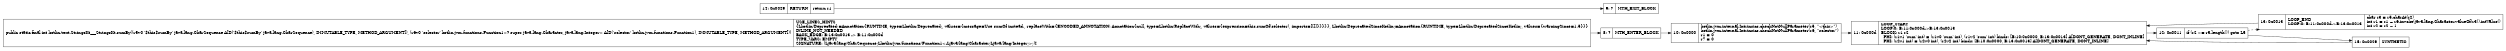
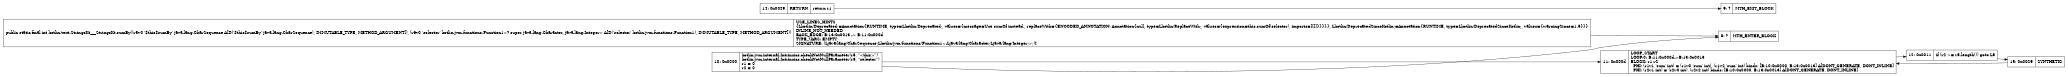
(2381, 22) -> none
(1665, 33) -> (1300, 70)
(1707, 39) -> (748, 68)
